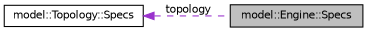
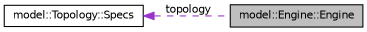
(297, 16) -> (297, 16)
